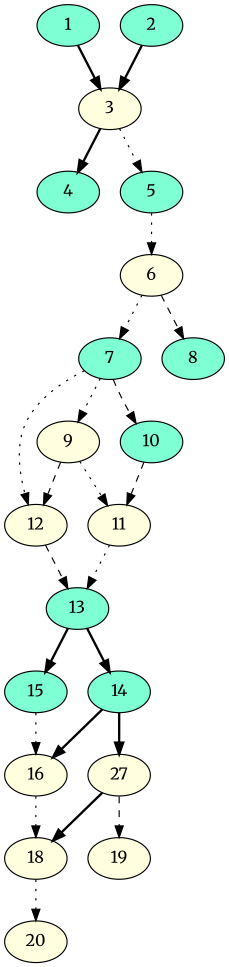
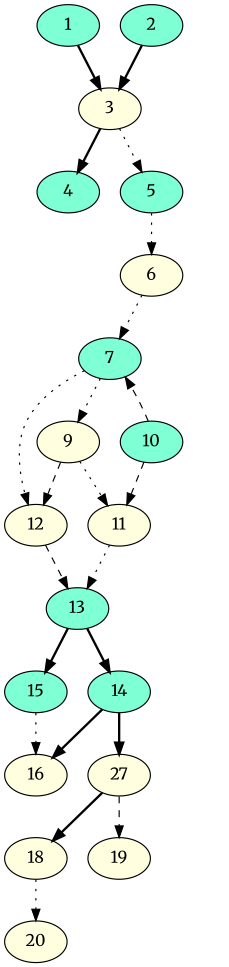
(193, 359) -> none
(121, 397) -> (140, 404)
(36, 811) -> none
